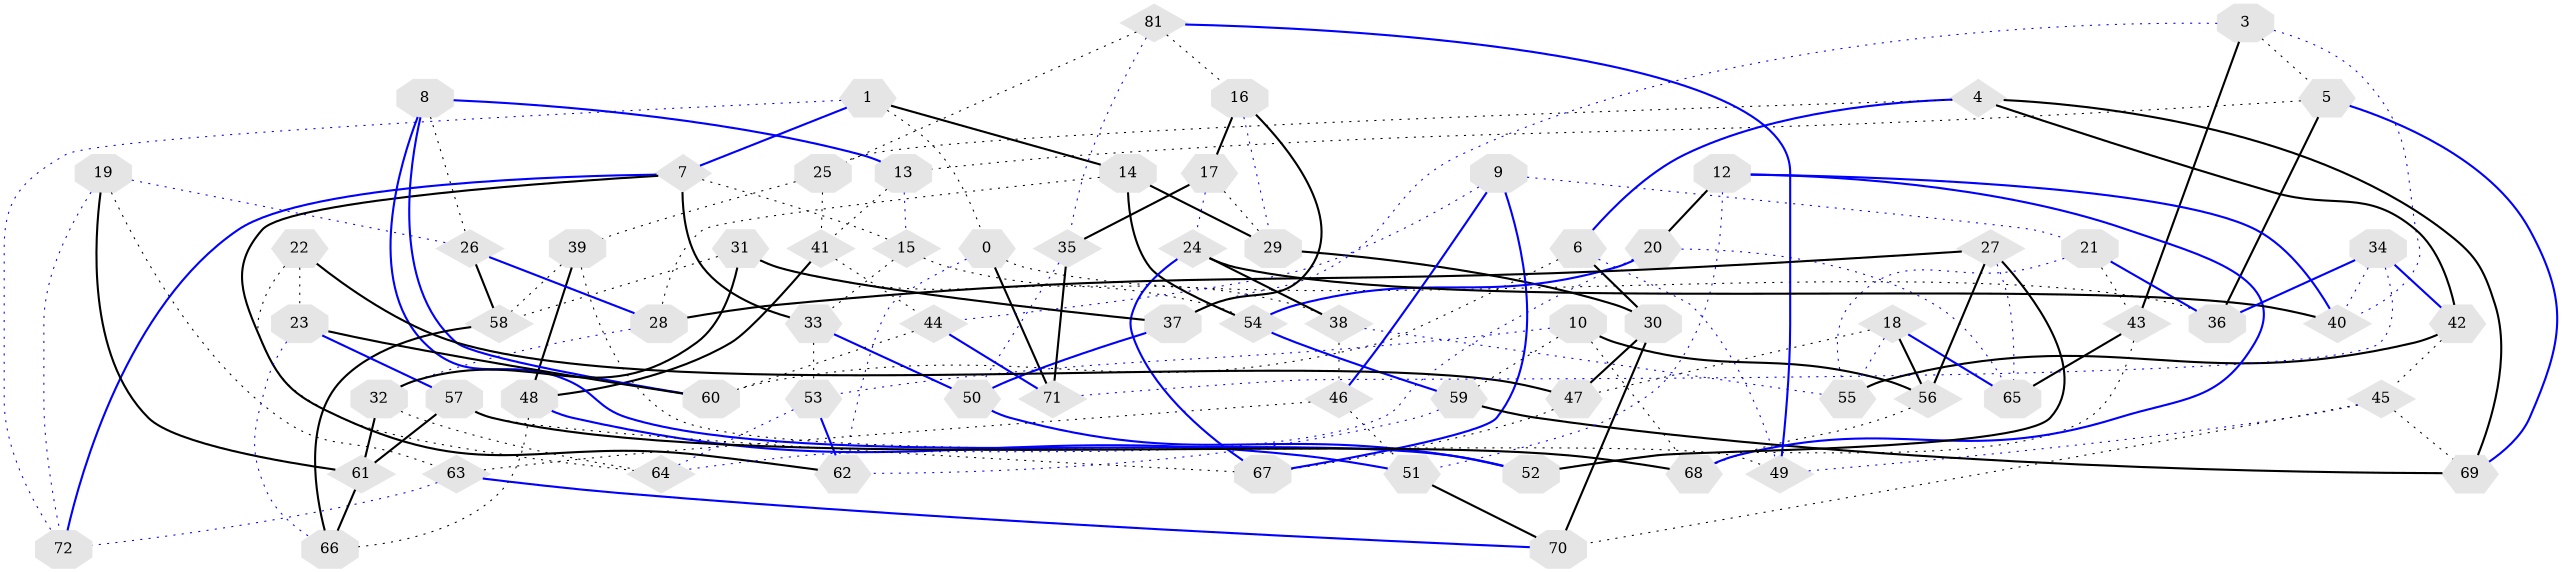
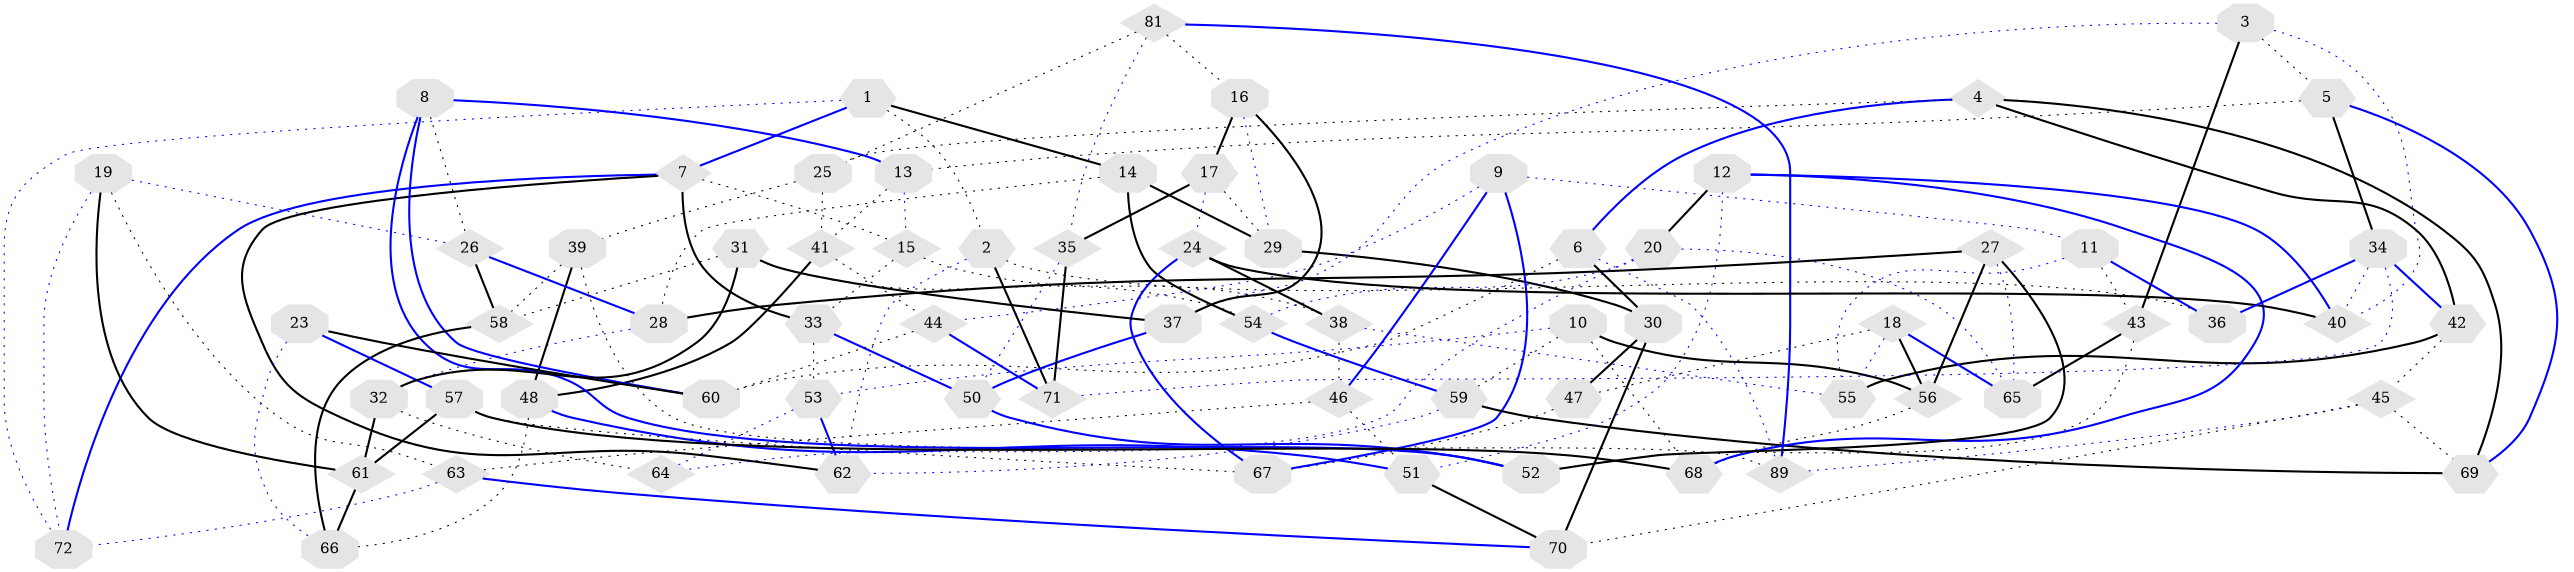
(2272, 211) -> (2351, 168)
(300, 249) -> none
(987, 249) -> (987, 249)
(2090, 249) -> (2090, 249)
(1452, 287) -> (1452, 287)
(1780, 474) -> (1780, 474)
